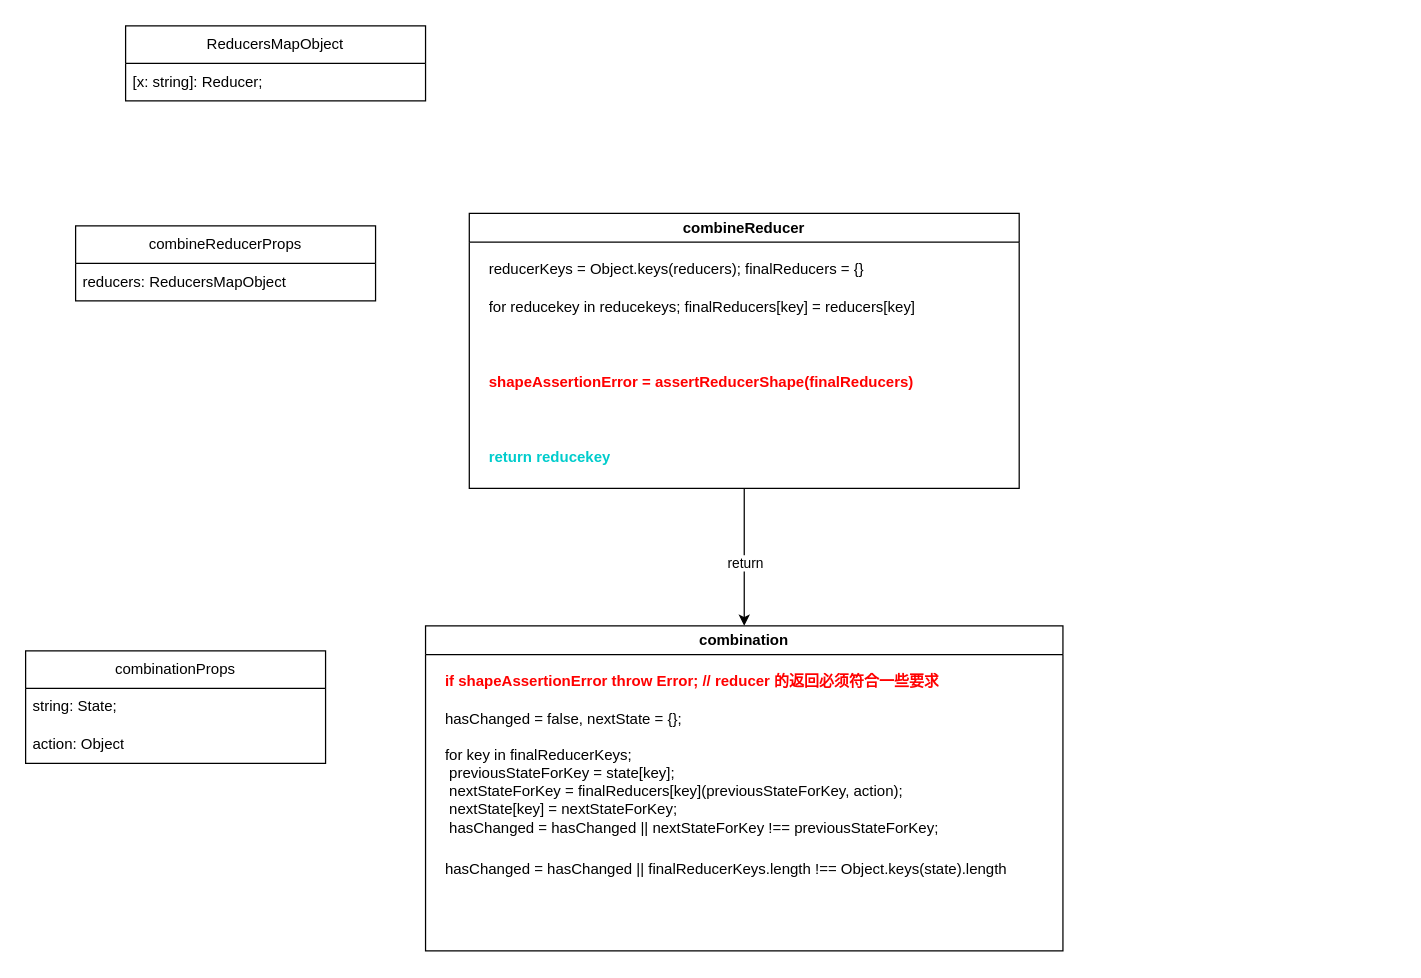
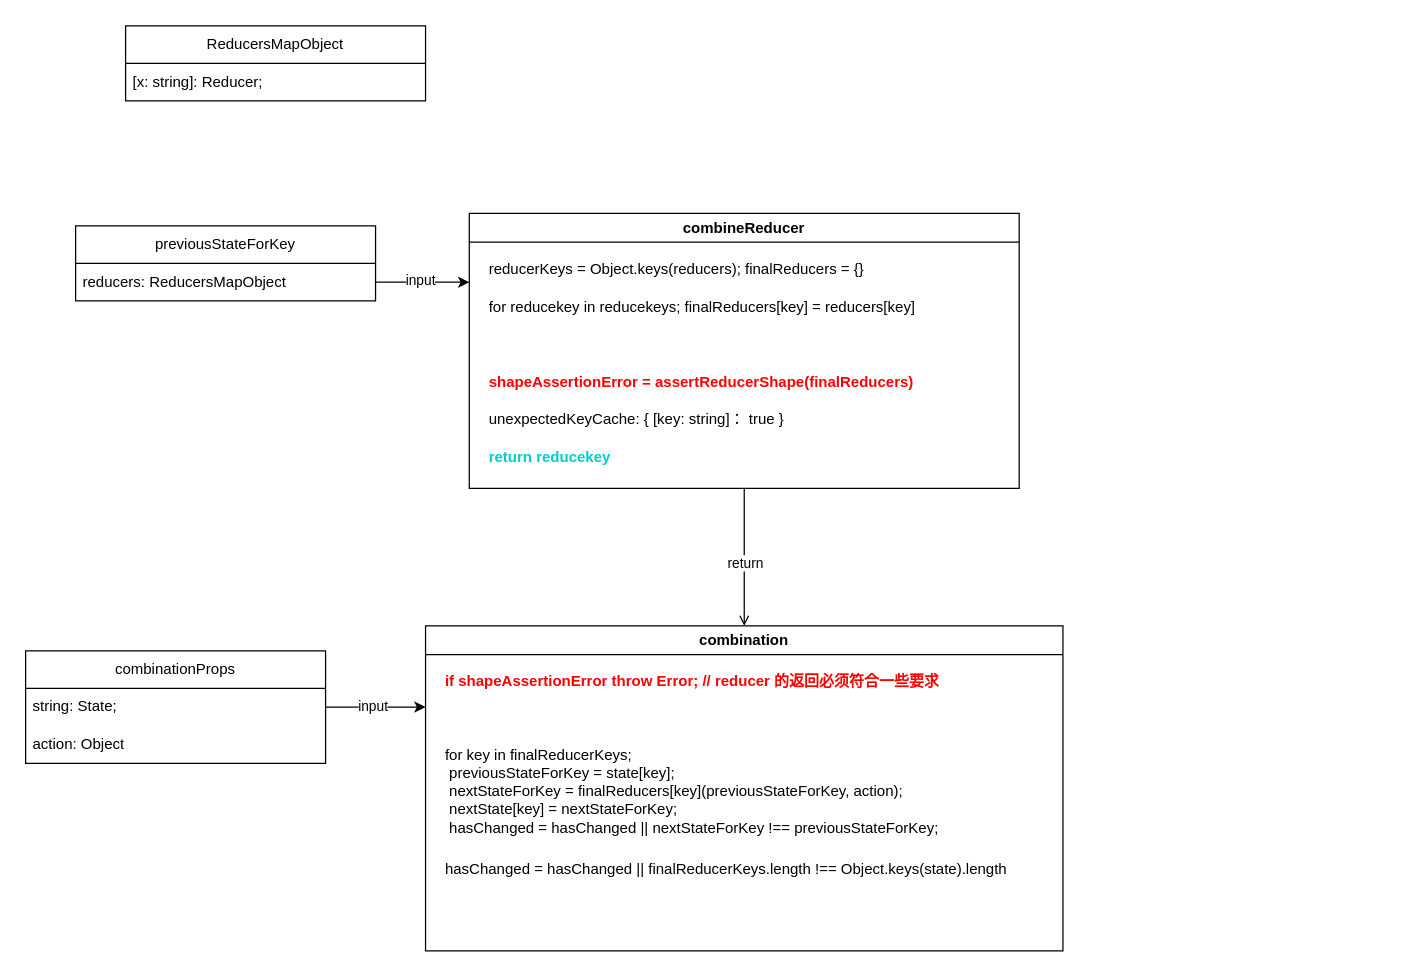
(226, 244) -> (226, 244)
none -> (419, 282)
none -> (663, 419)
(744, 616) -> (744, 618)
none -> (372, 707)
(676, 719) -> none
